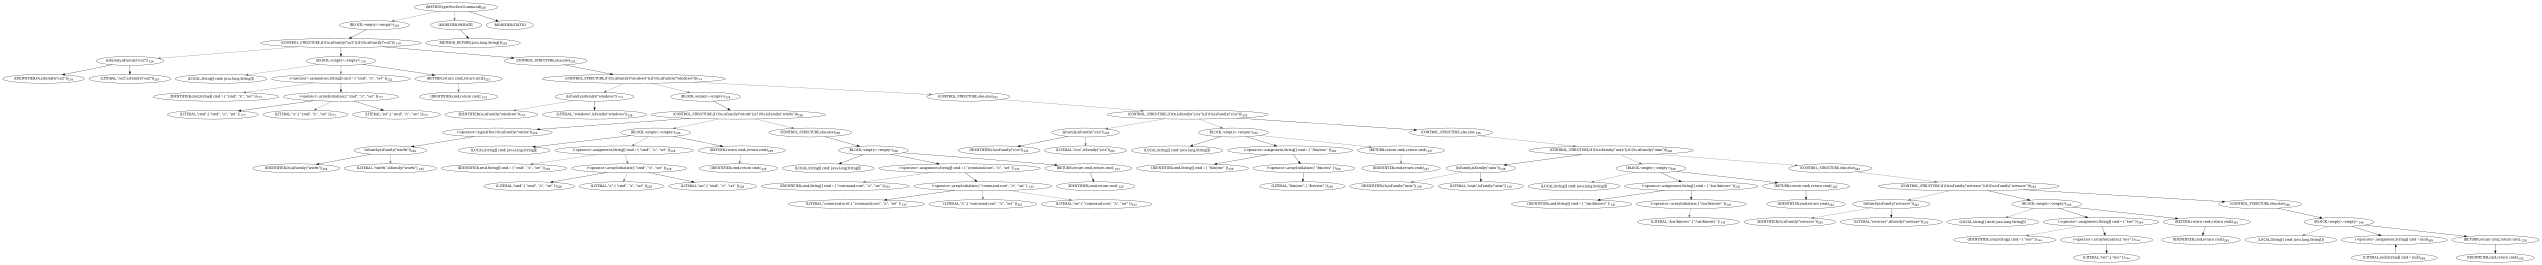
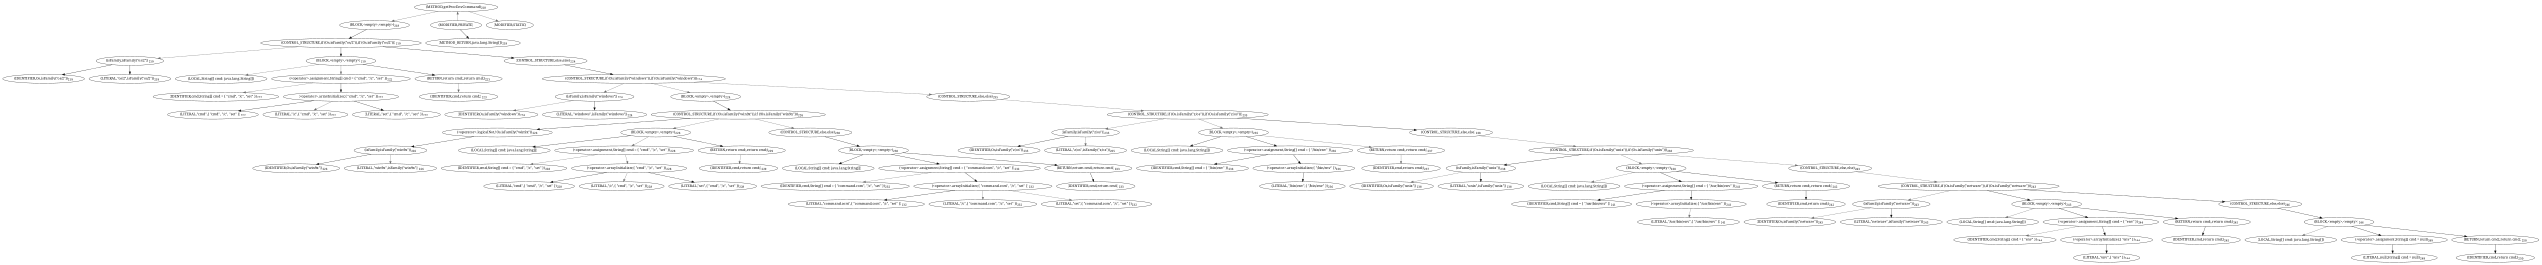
(454, 15) -> (458, 17)
(482, 16) -> (482, 16)
(2396, 250) -> (2393, 248)
